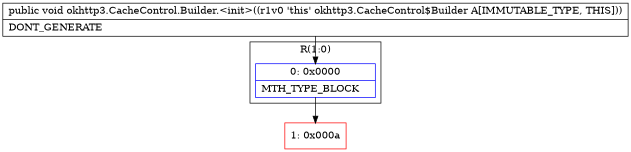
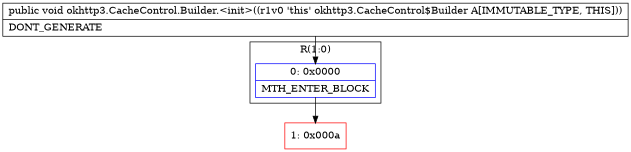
(310, 89) -> (315, 89)
